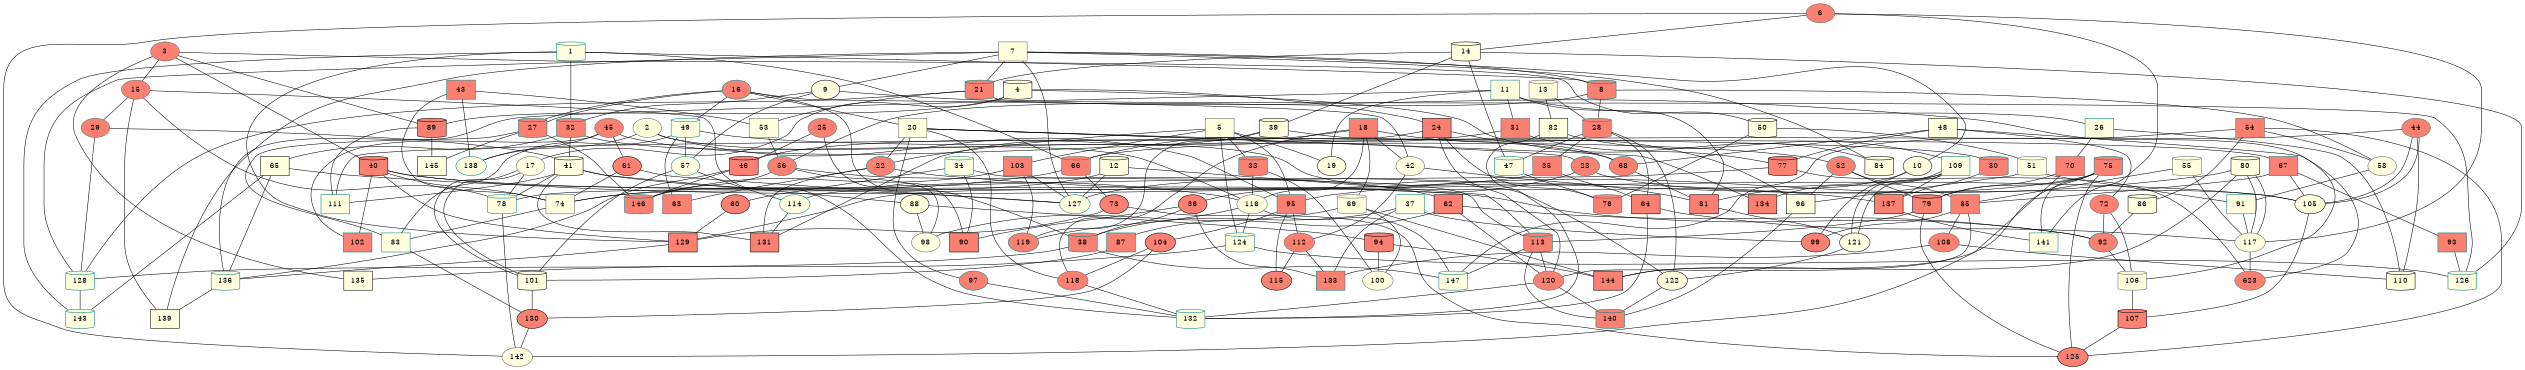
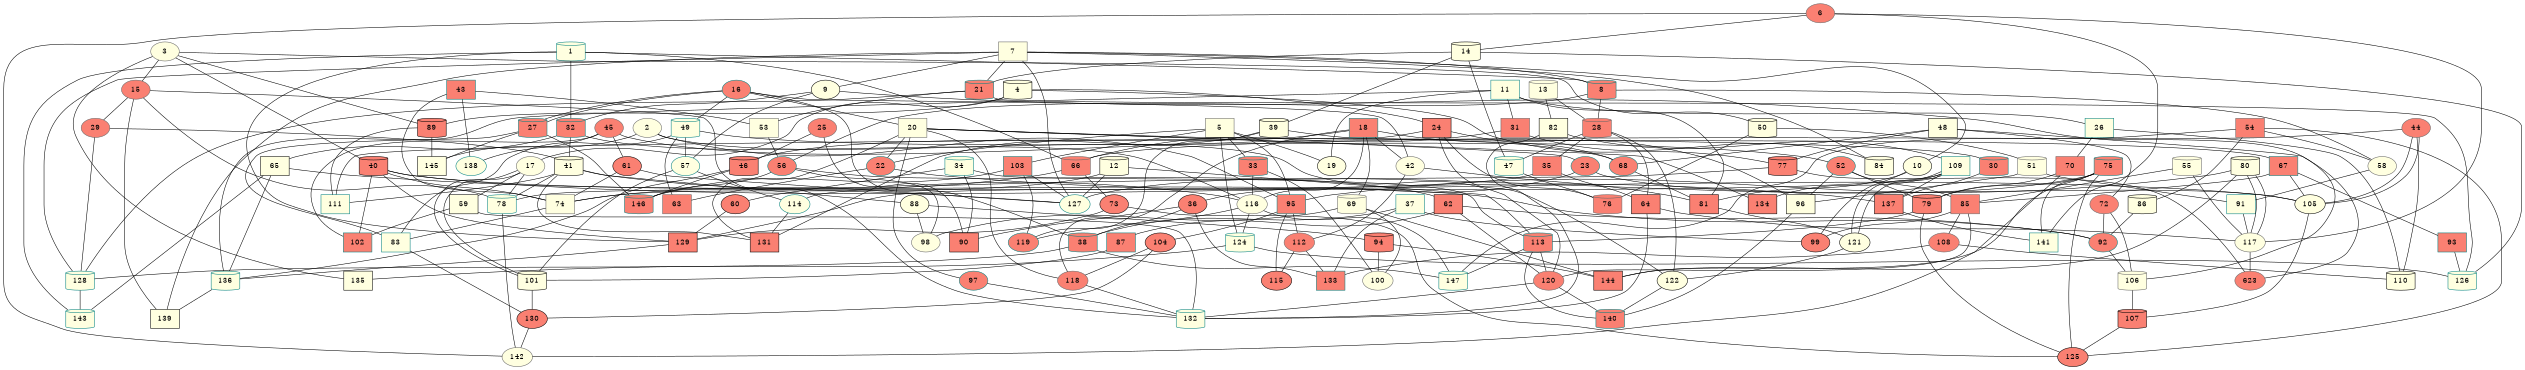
(165, 51) -> (165, 51)
(560, 148) -> (541, 147)
(800, 183) -> (803, 175)
none -> (464, 204)
